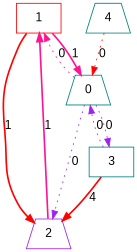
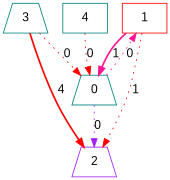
(108, 18) -> (85, 18)
(103, 121) -> none
(4, 126) -> (130, 88)
(44, 130) -> none
(96, 131) -> (57, 51)
(111, 162) -> (26, 18)
